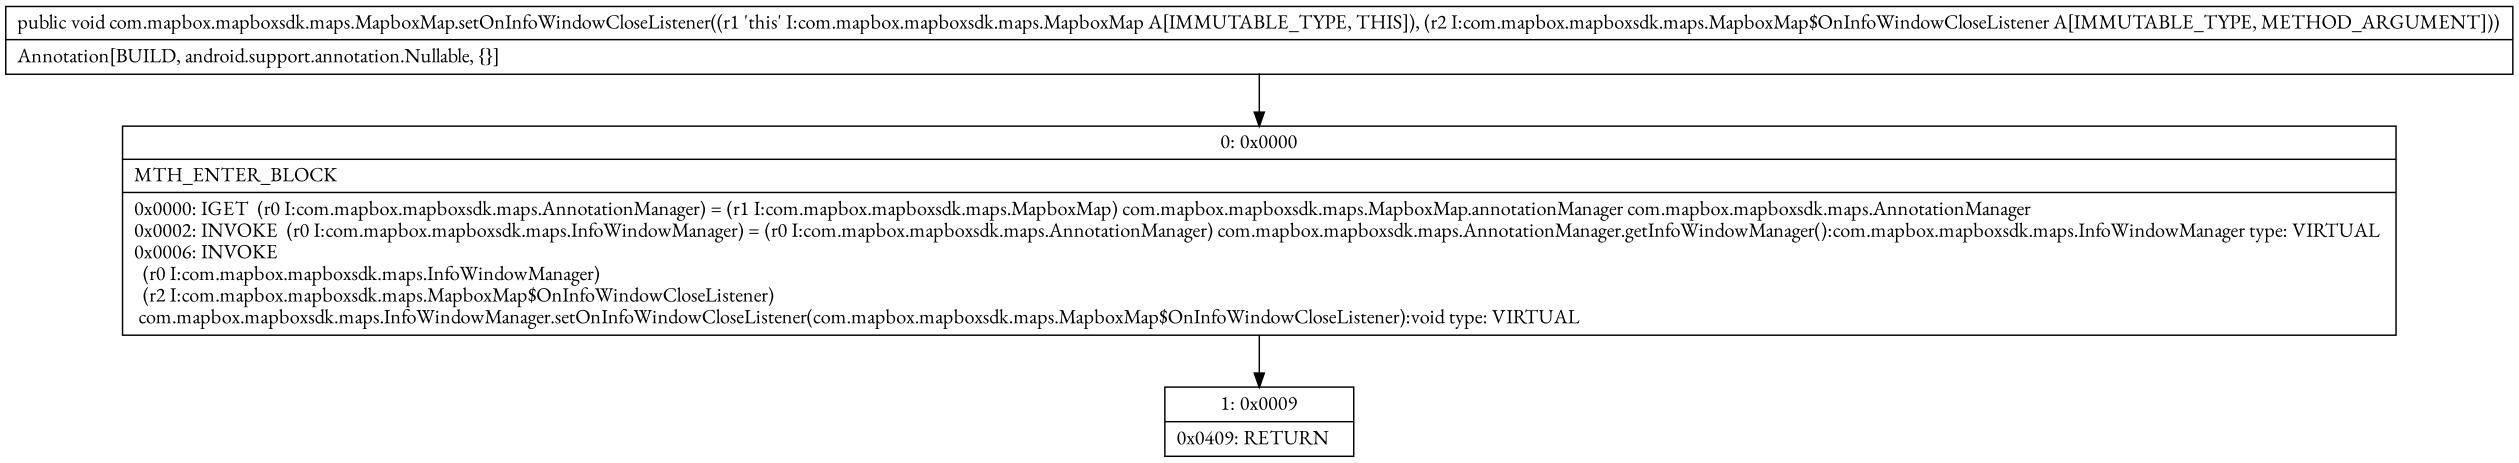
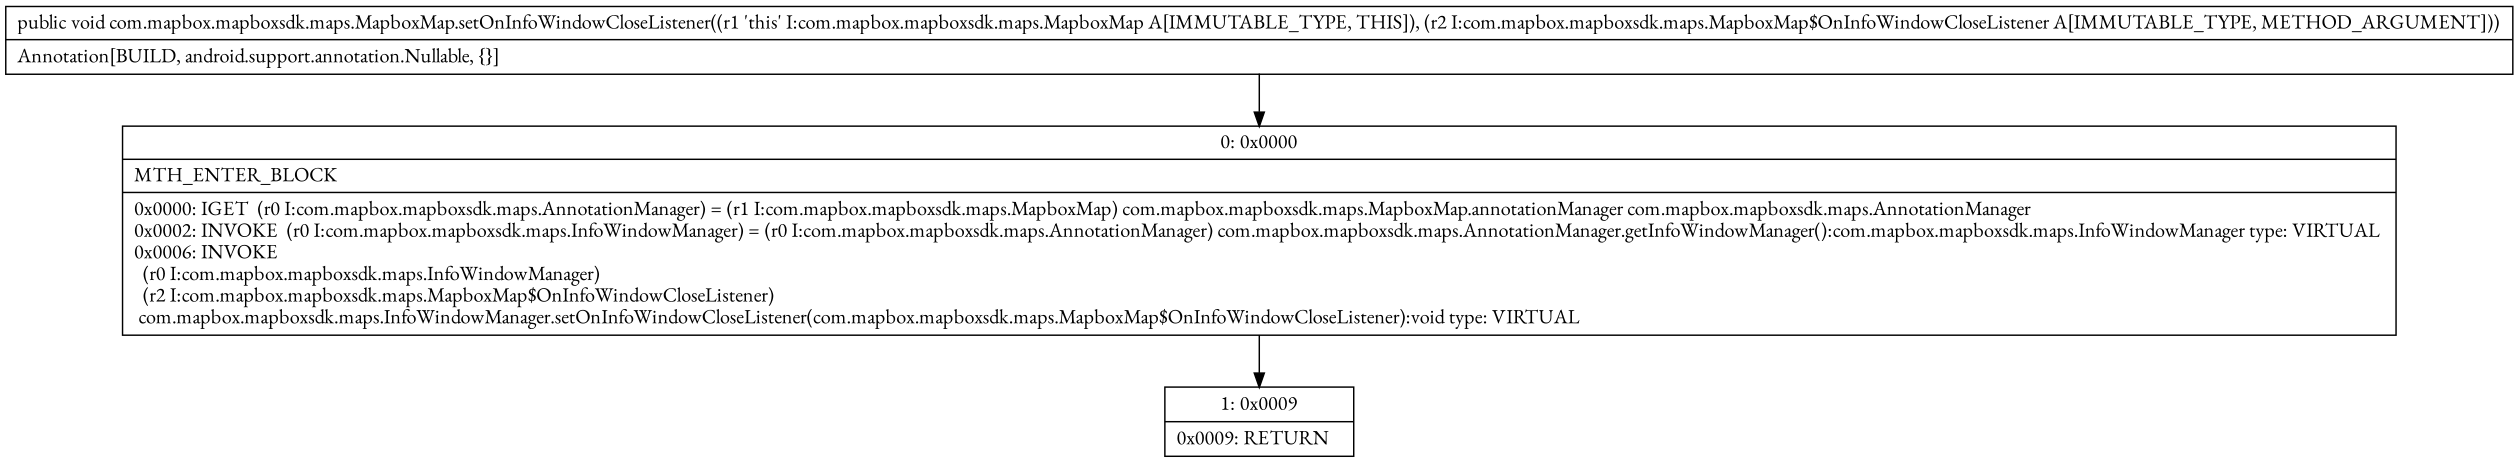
(1259, 438) -> (1259, 438)
